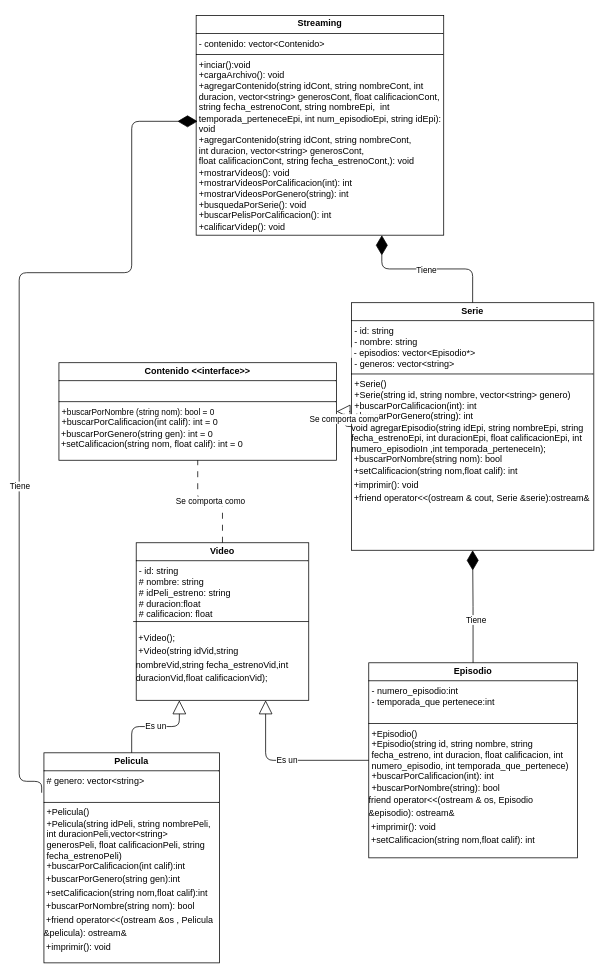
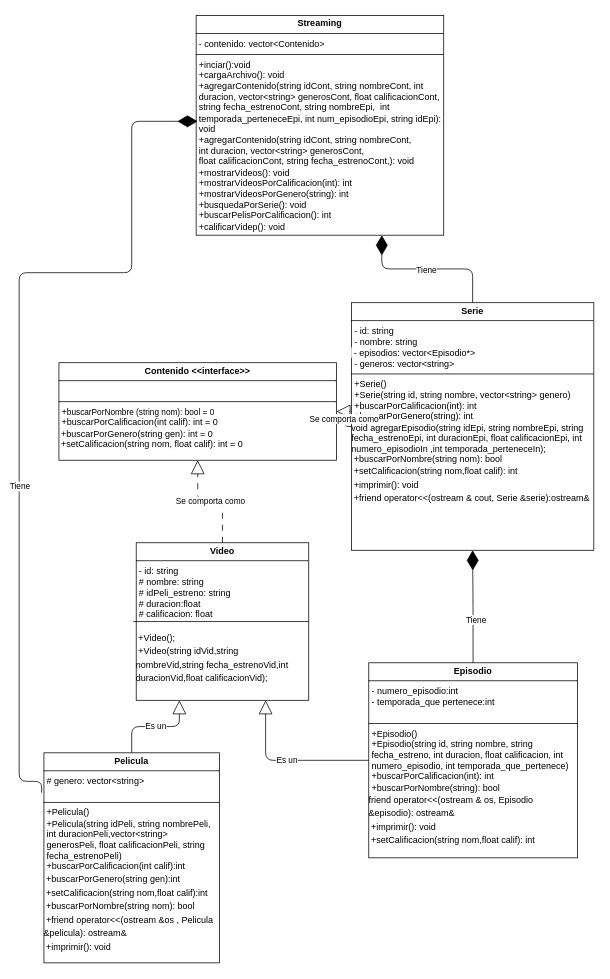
(198, 468) -> (198, 475)
